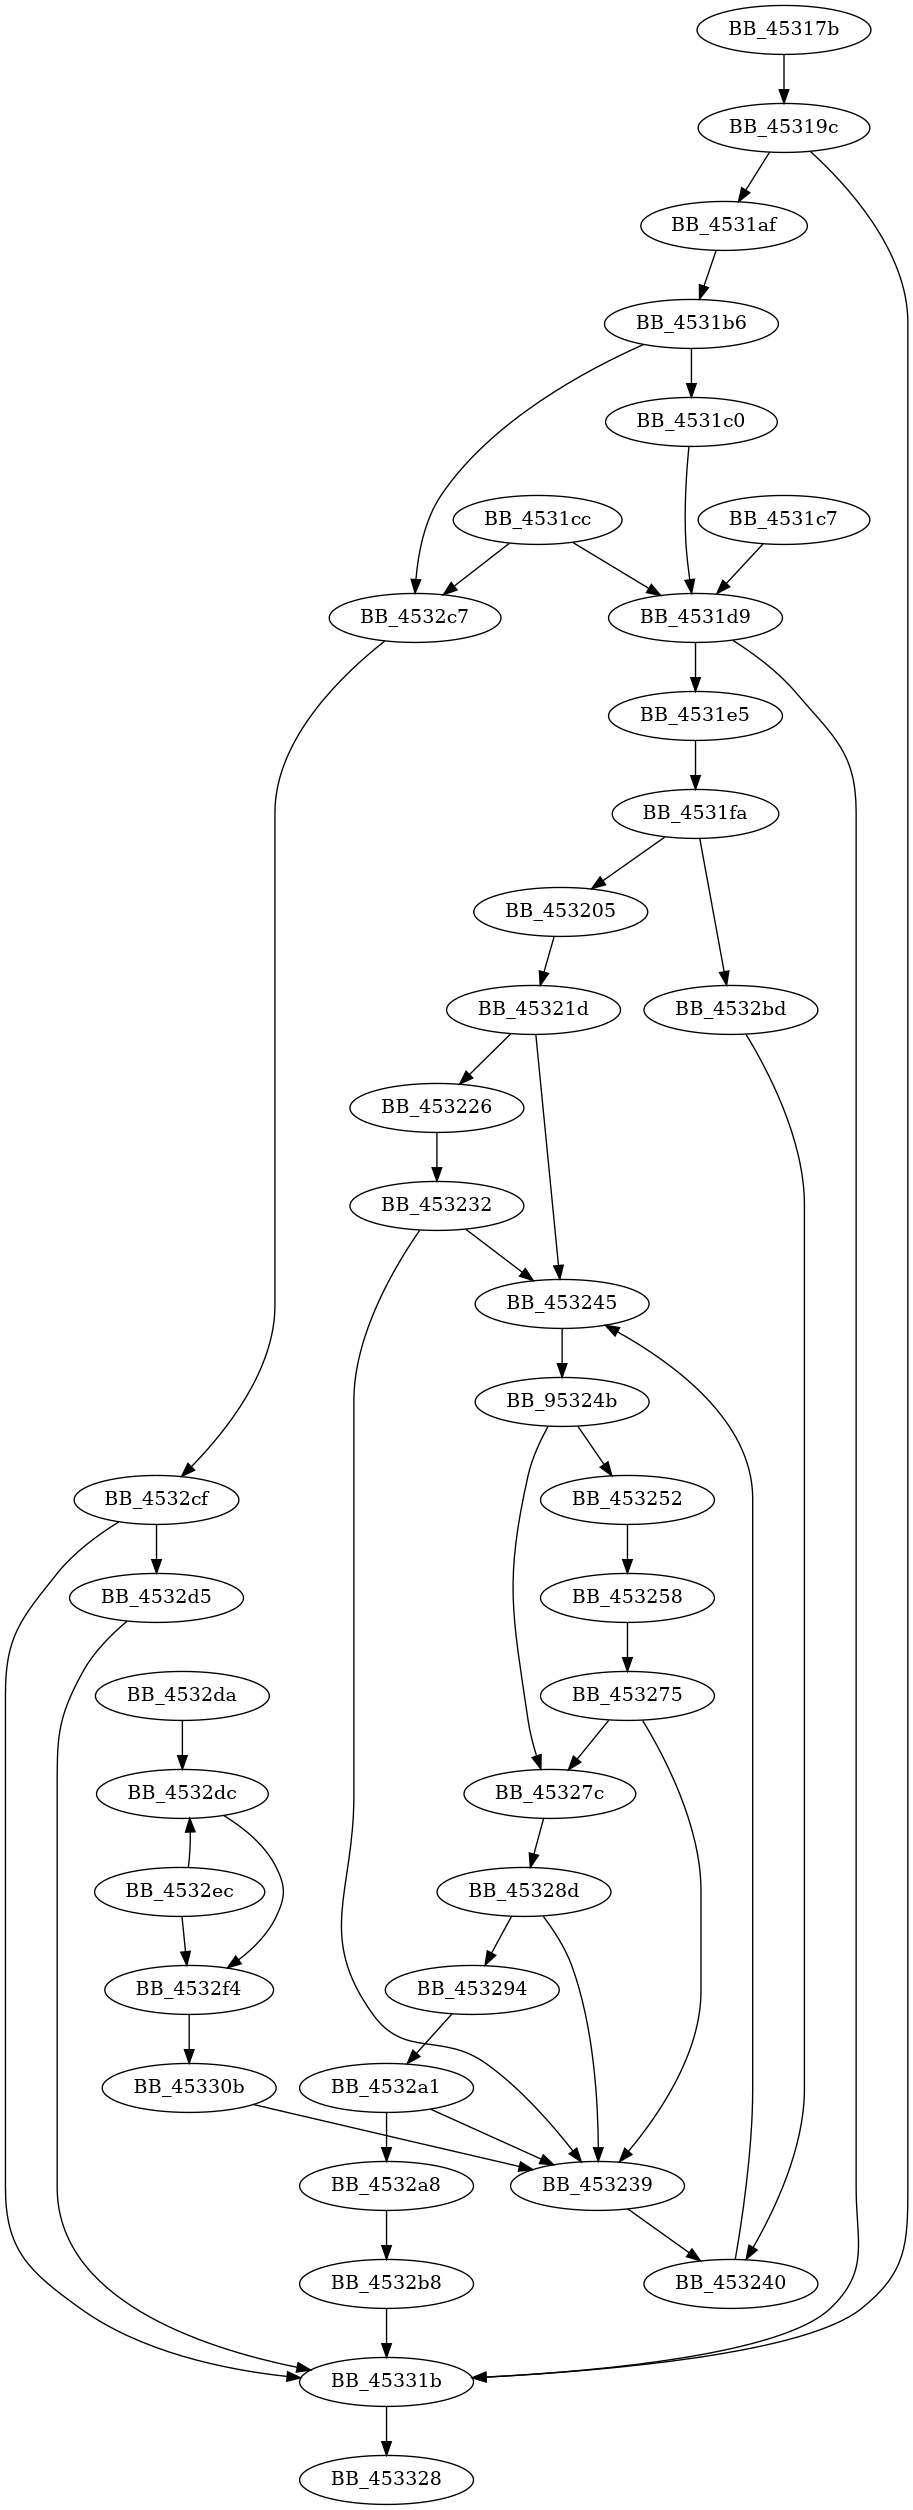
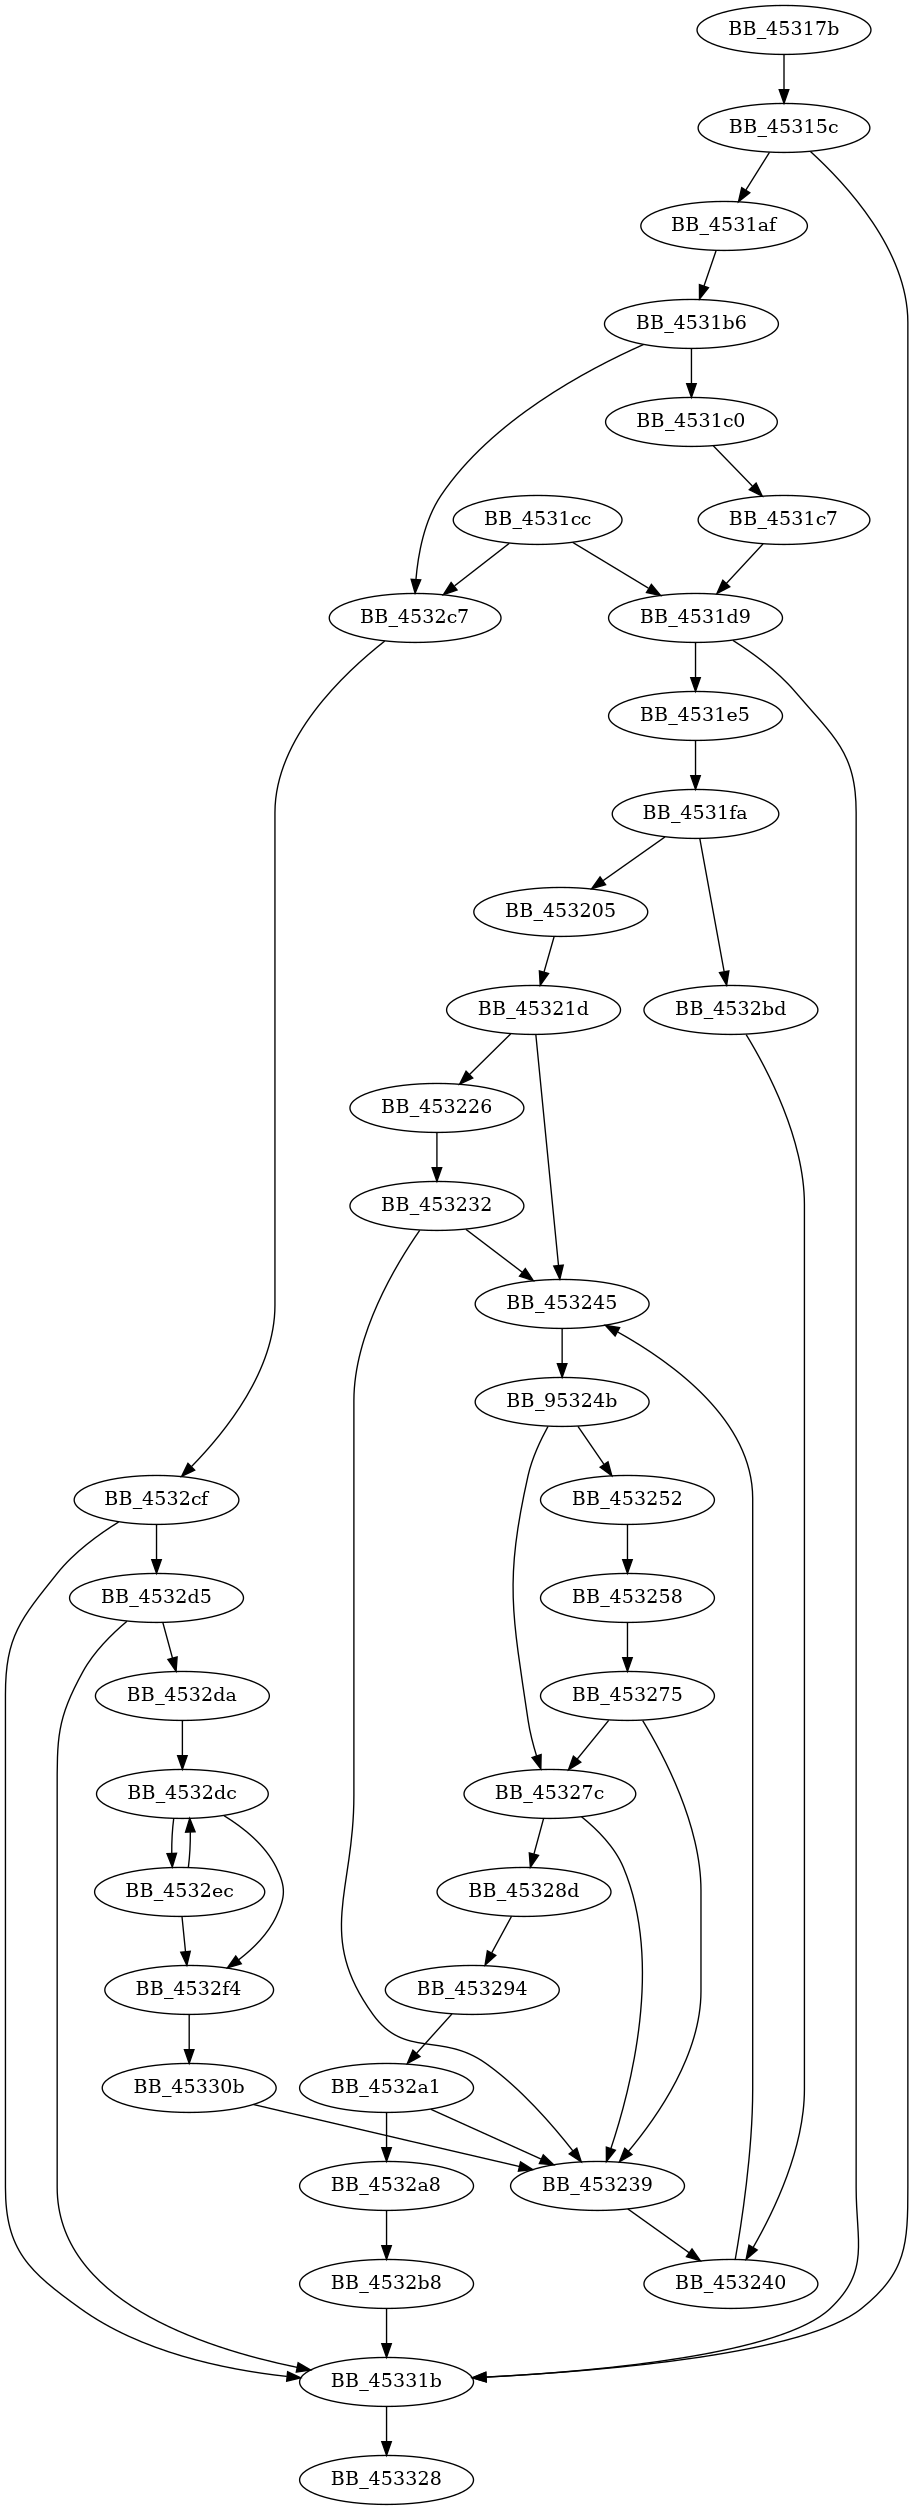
(784, 128) -> (784, 128)
(685, 513) -> (733, 466)
none -> (168, 1640)
none -> (172, 1836)
(588, 2027) -> (642, 1975)
